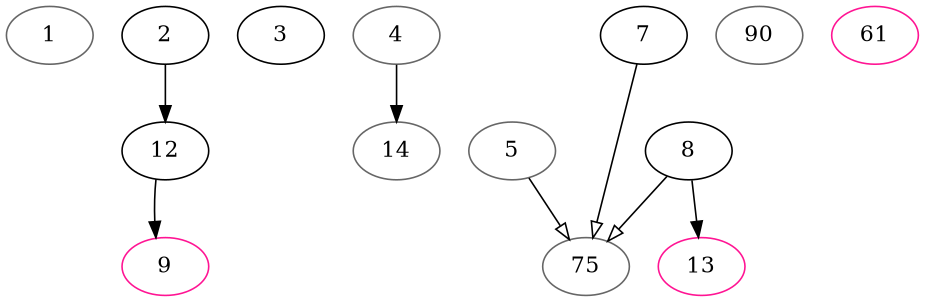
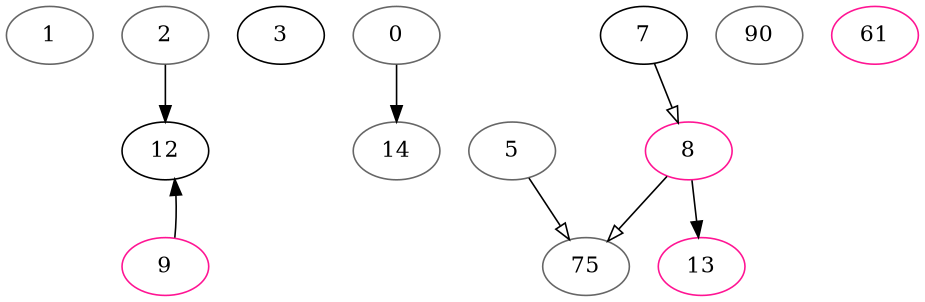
(165, 35) -> (165, 35)
(397, 35) -> (397, 35)
(617, 143) -> (663, 86)
(689, 151) -> (689, 151)
(155, 200) -> (176, 217)
